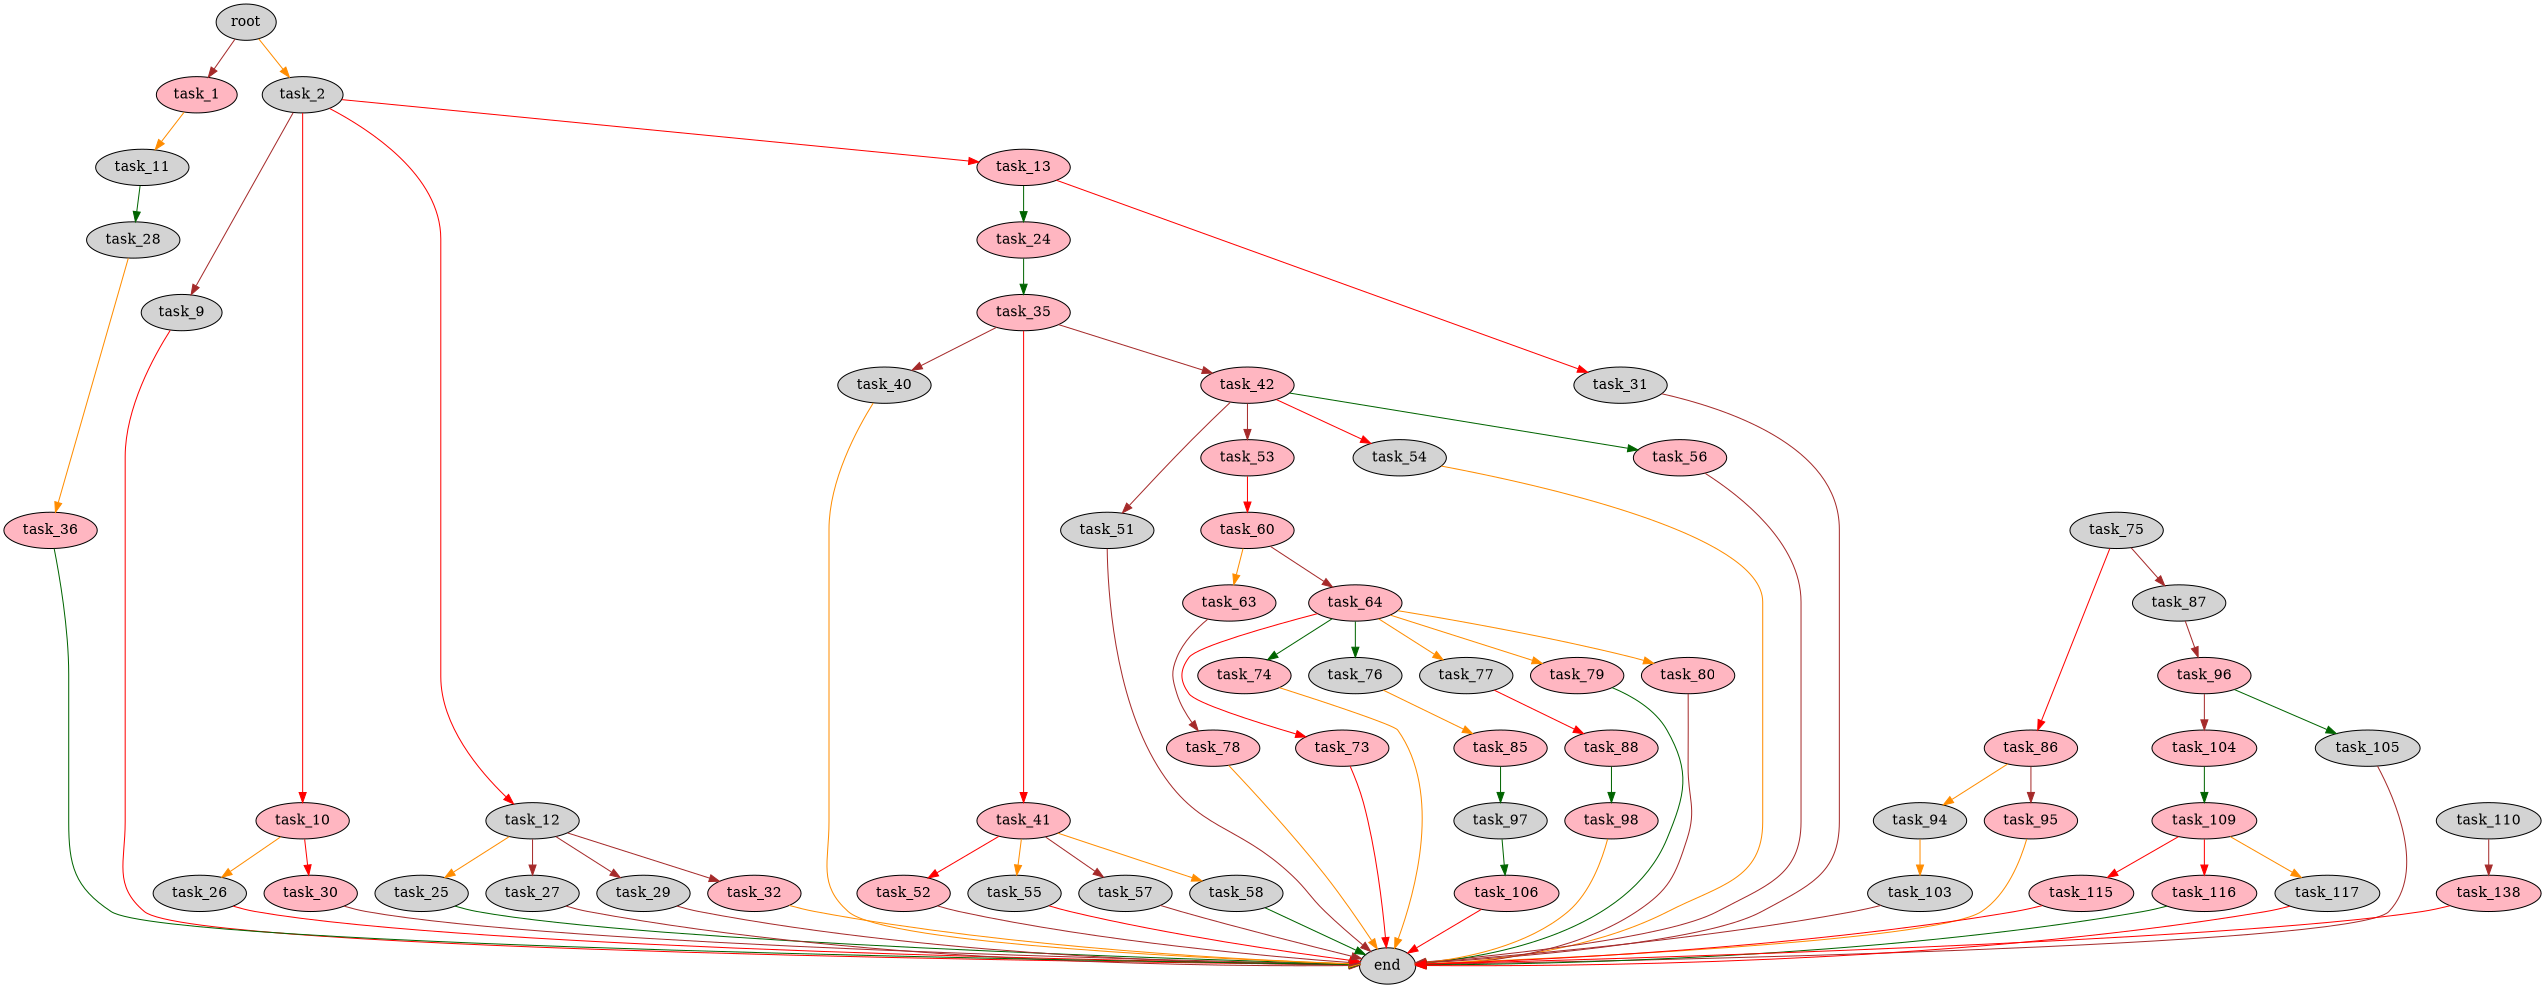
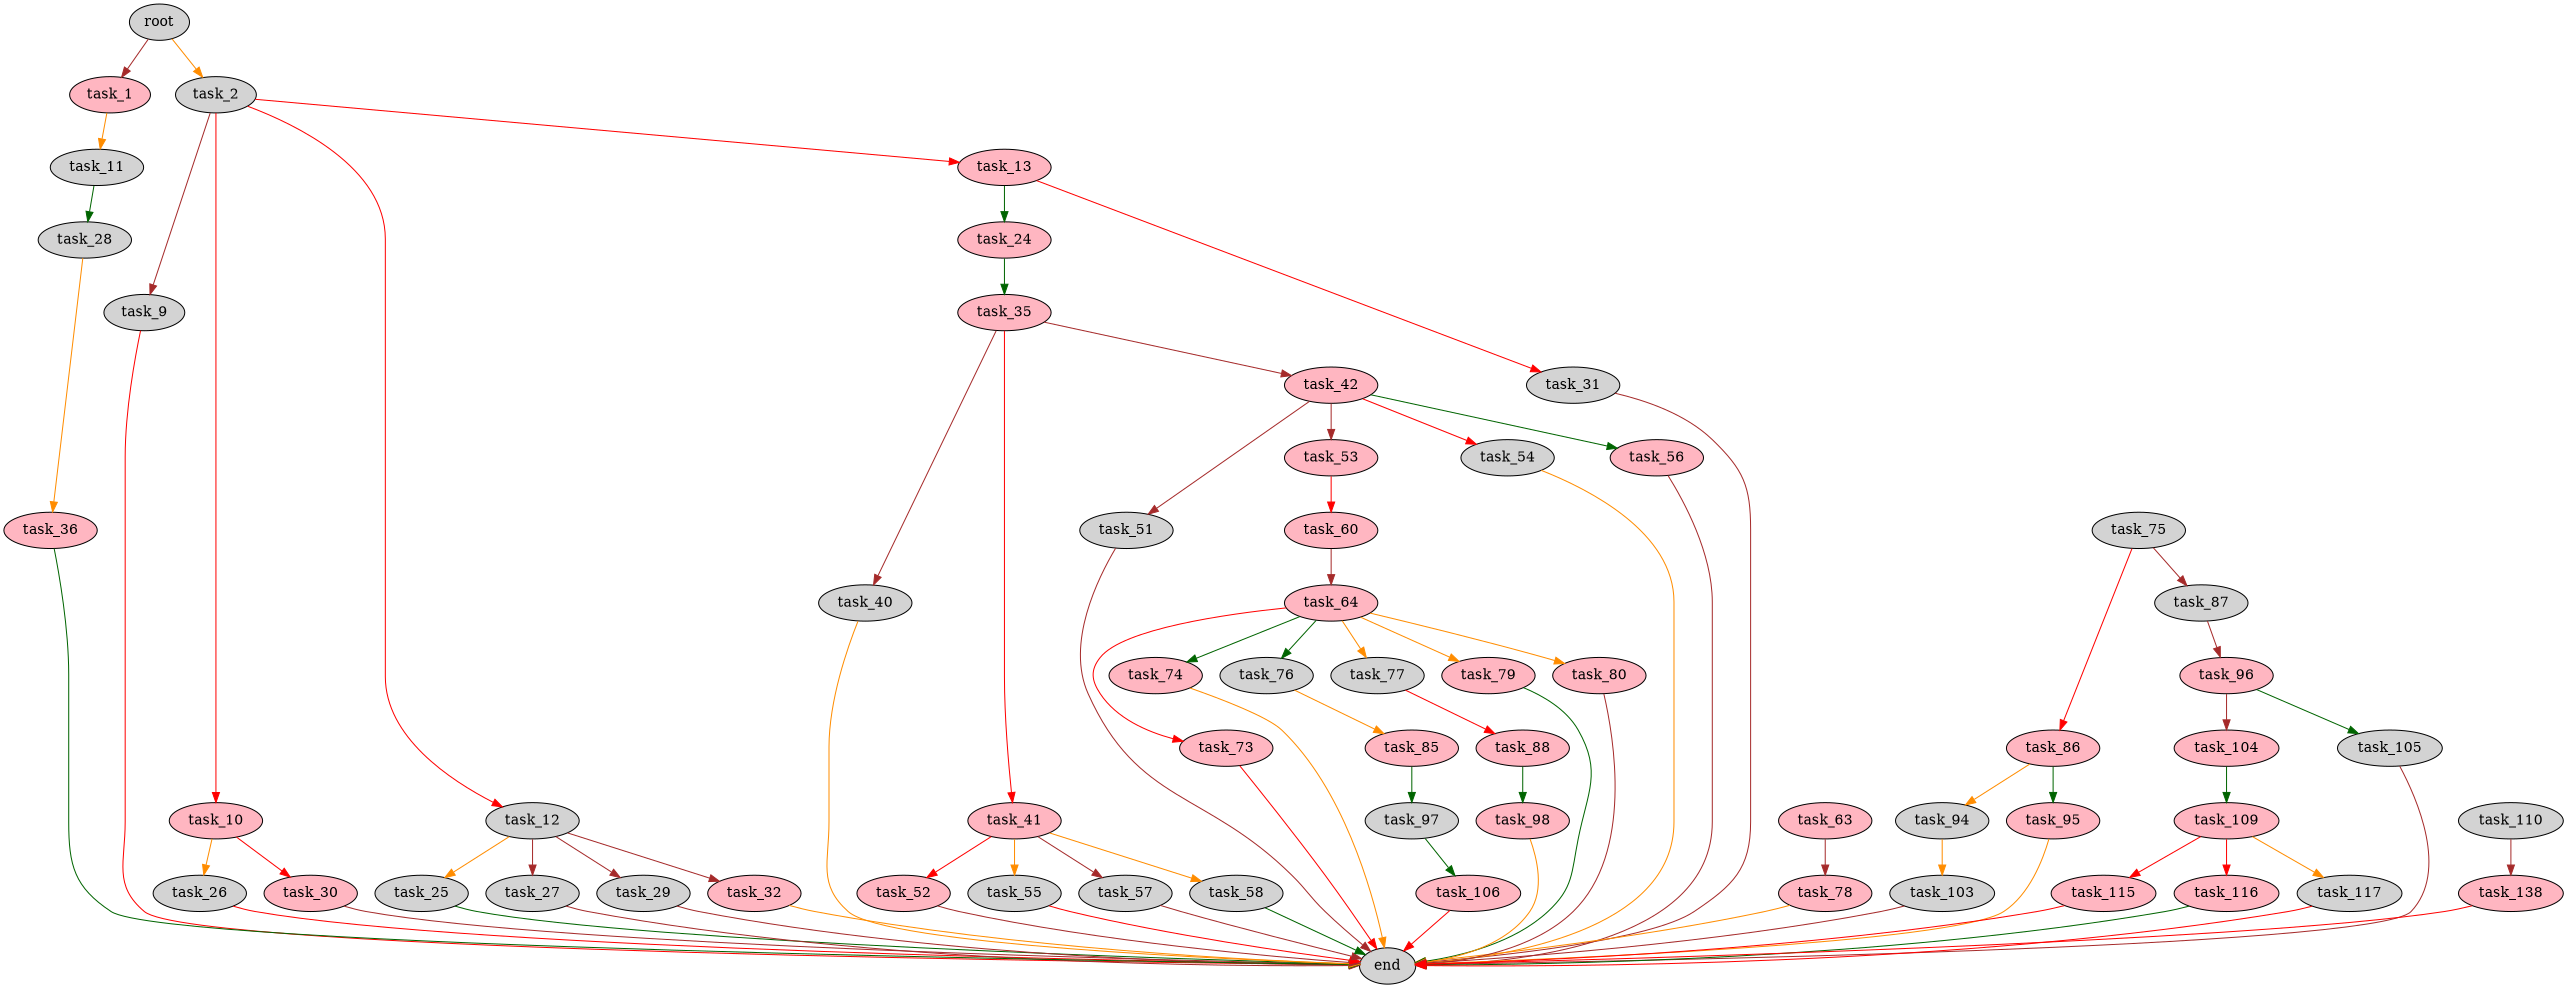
(1240, 562) -> none
(2031, 780) -> (2053, 780)
